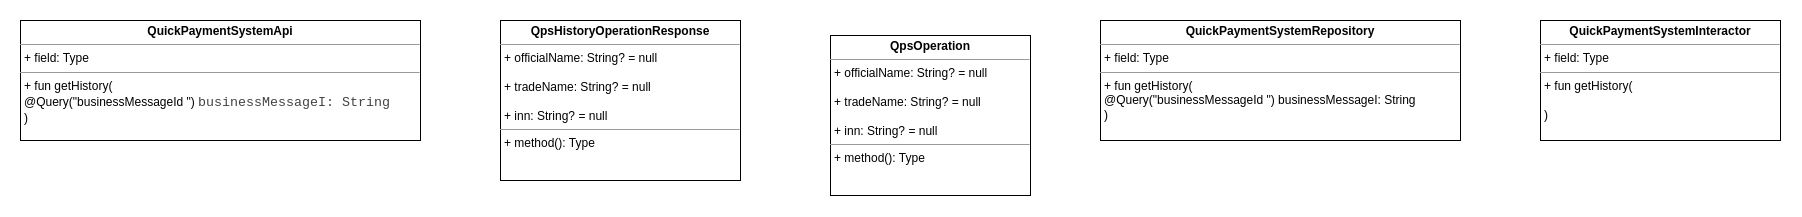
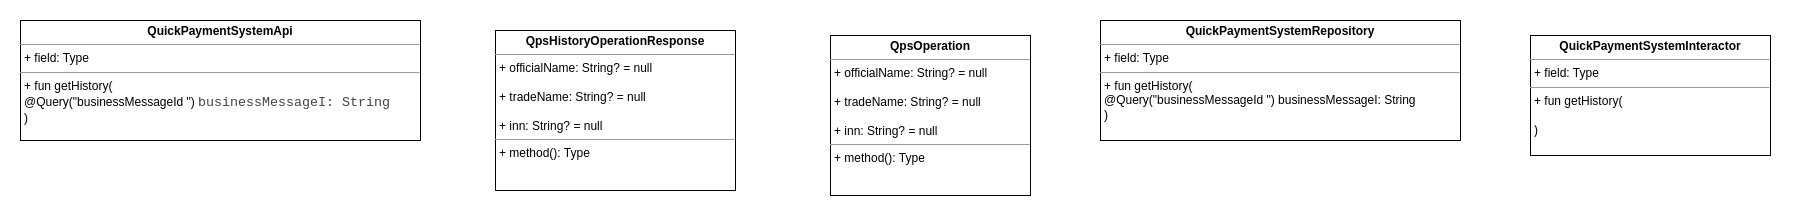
(1661, 81) -> (1651, 96)
(621, 101) -> (616, 111)
